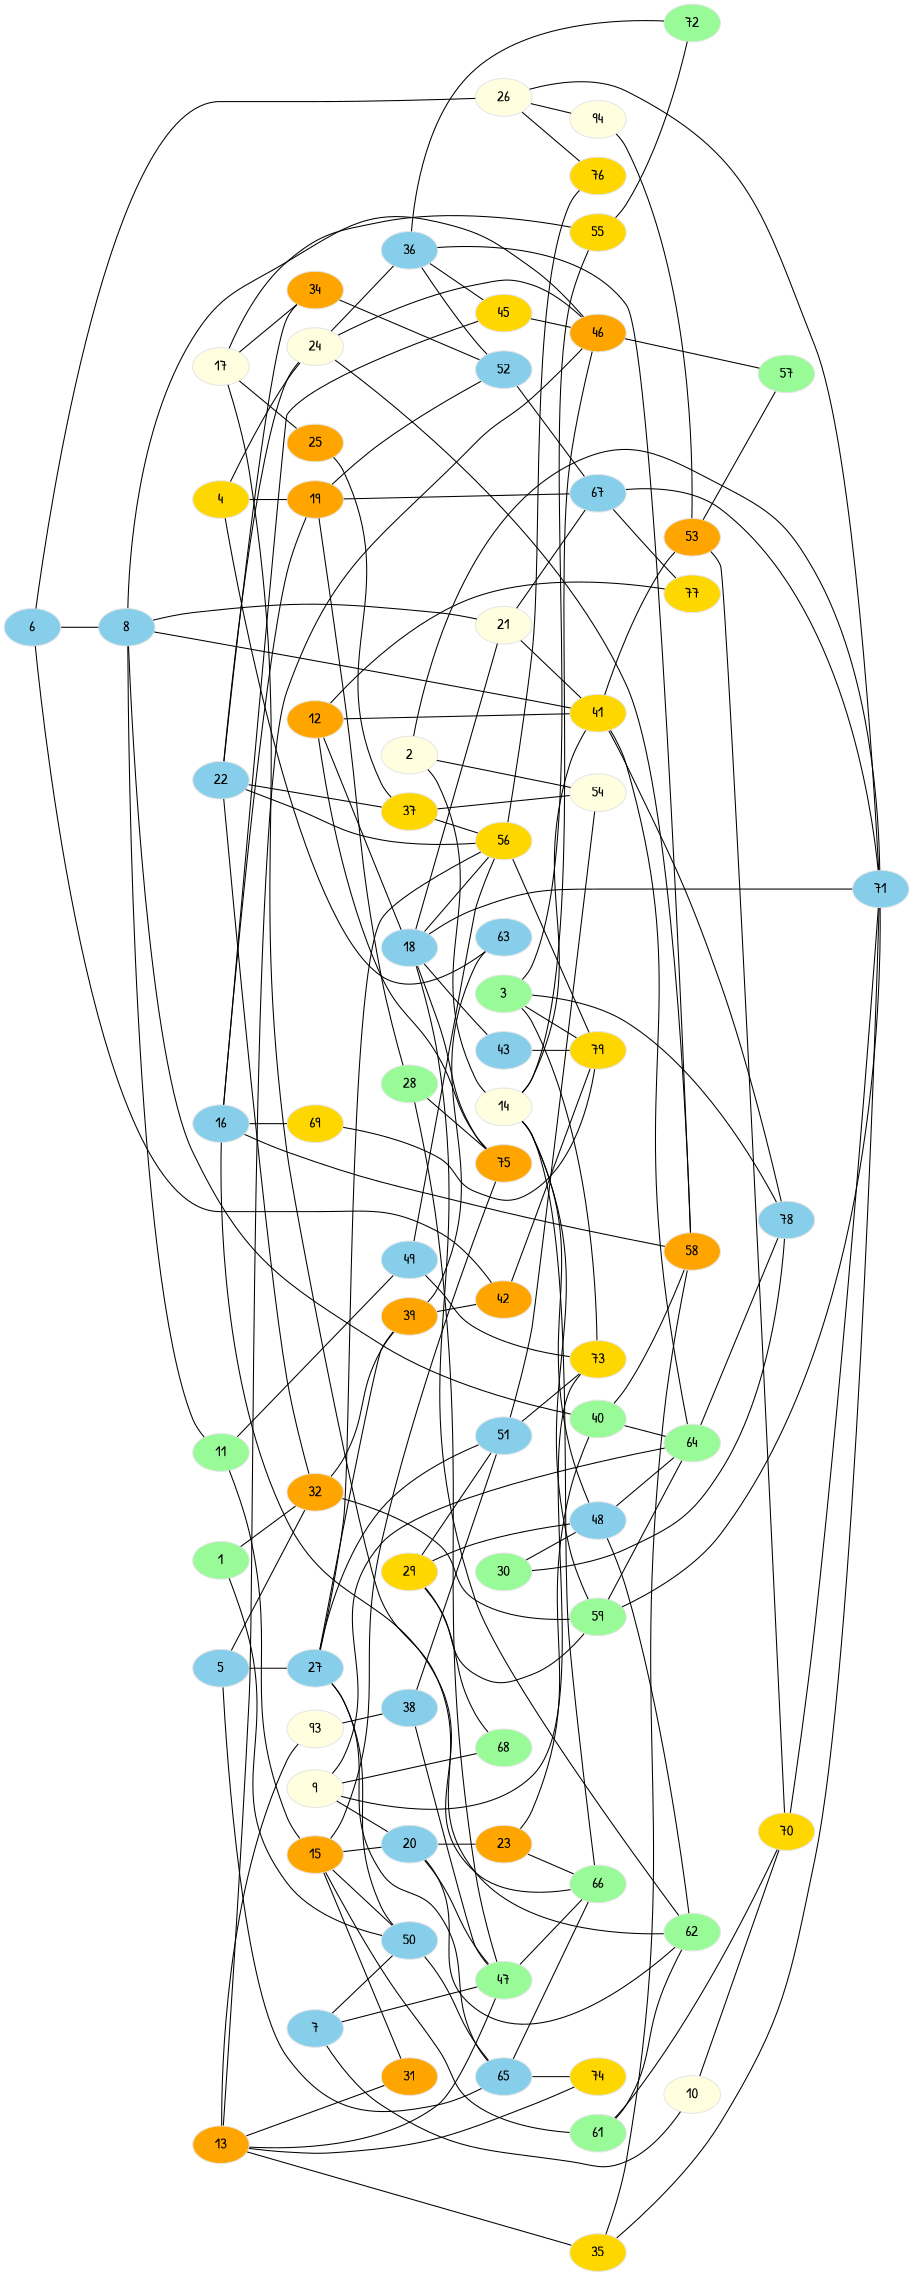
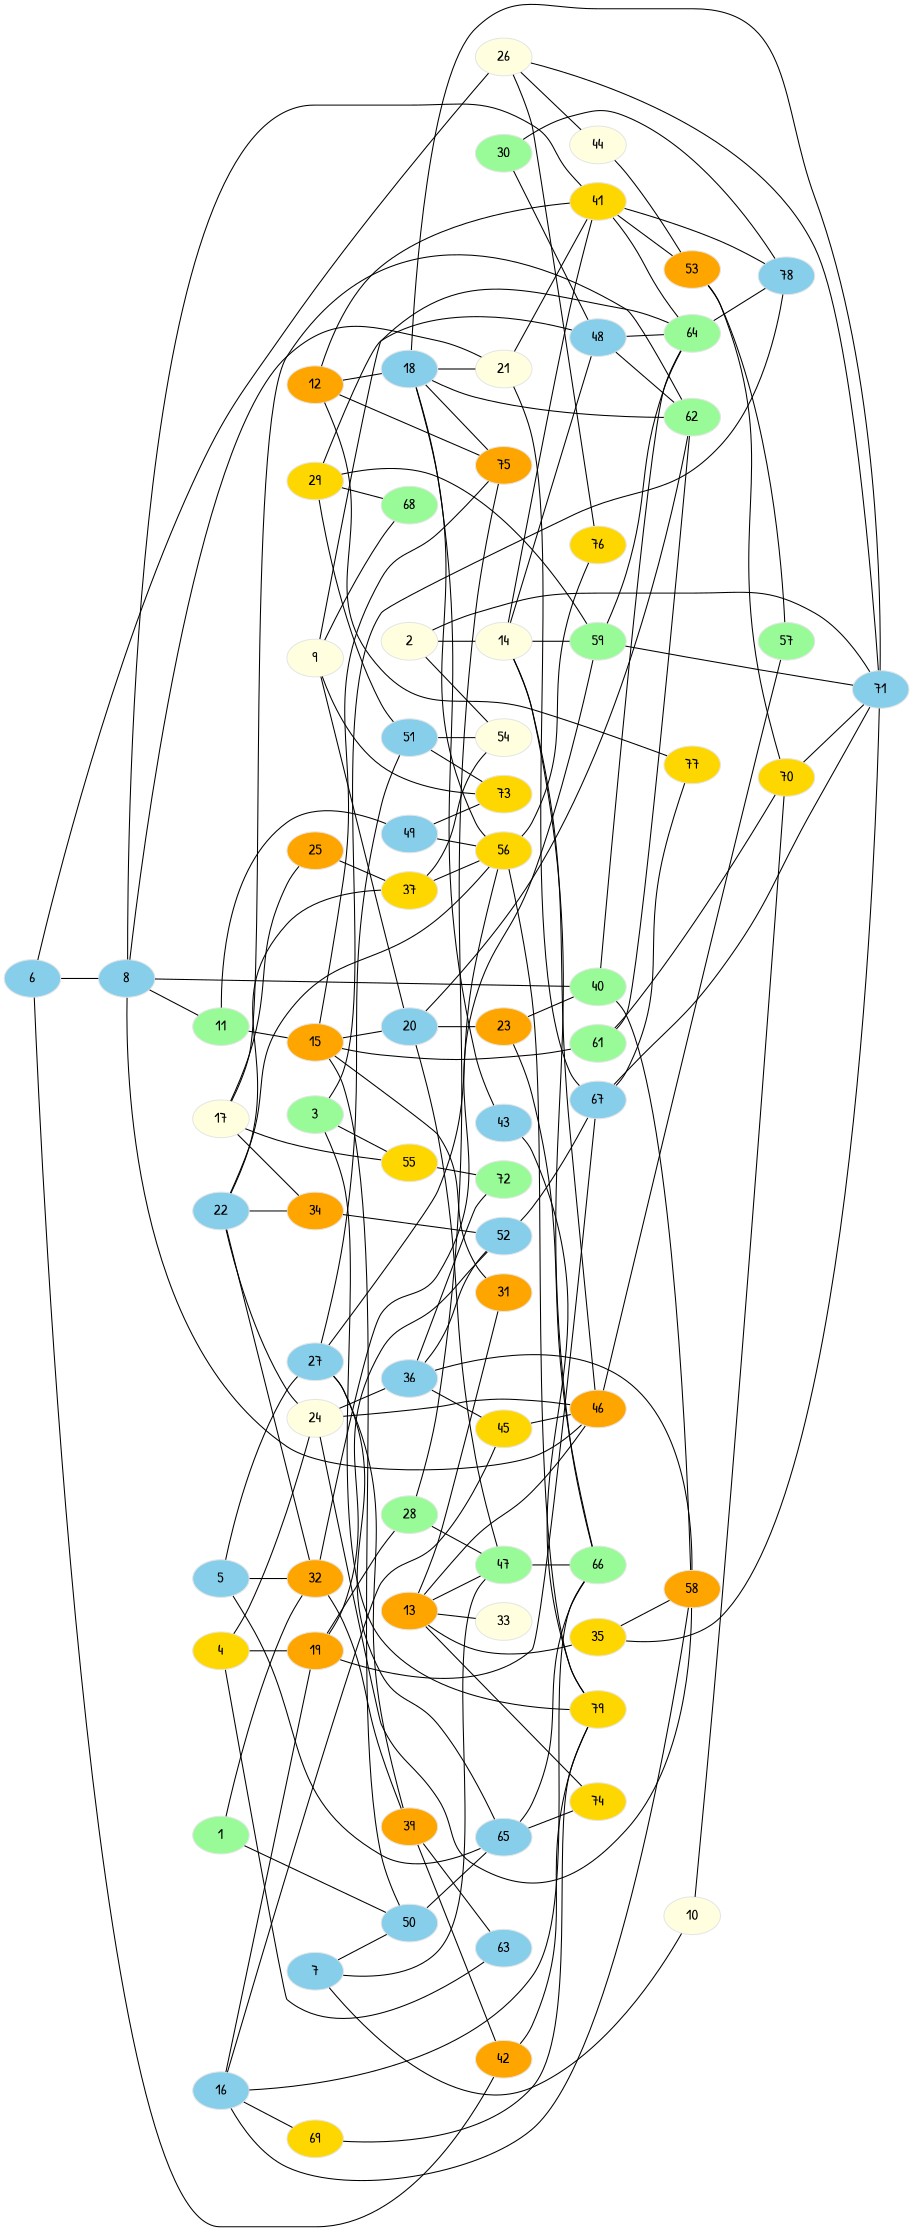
(598, 119) -> (598, 145)
(580, 1169) -> none
(409, 1708) -> none
(315, 1729) -> (504, 1622)
(367, 1861) -> none
